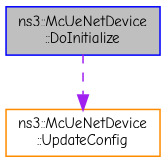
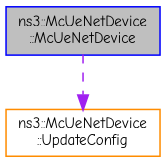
(83, 31) -> (83, 31)
